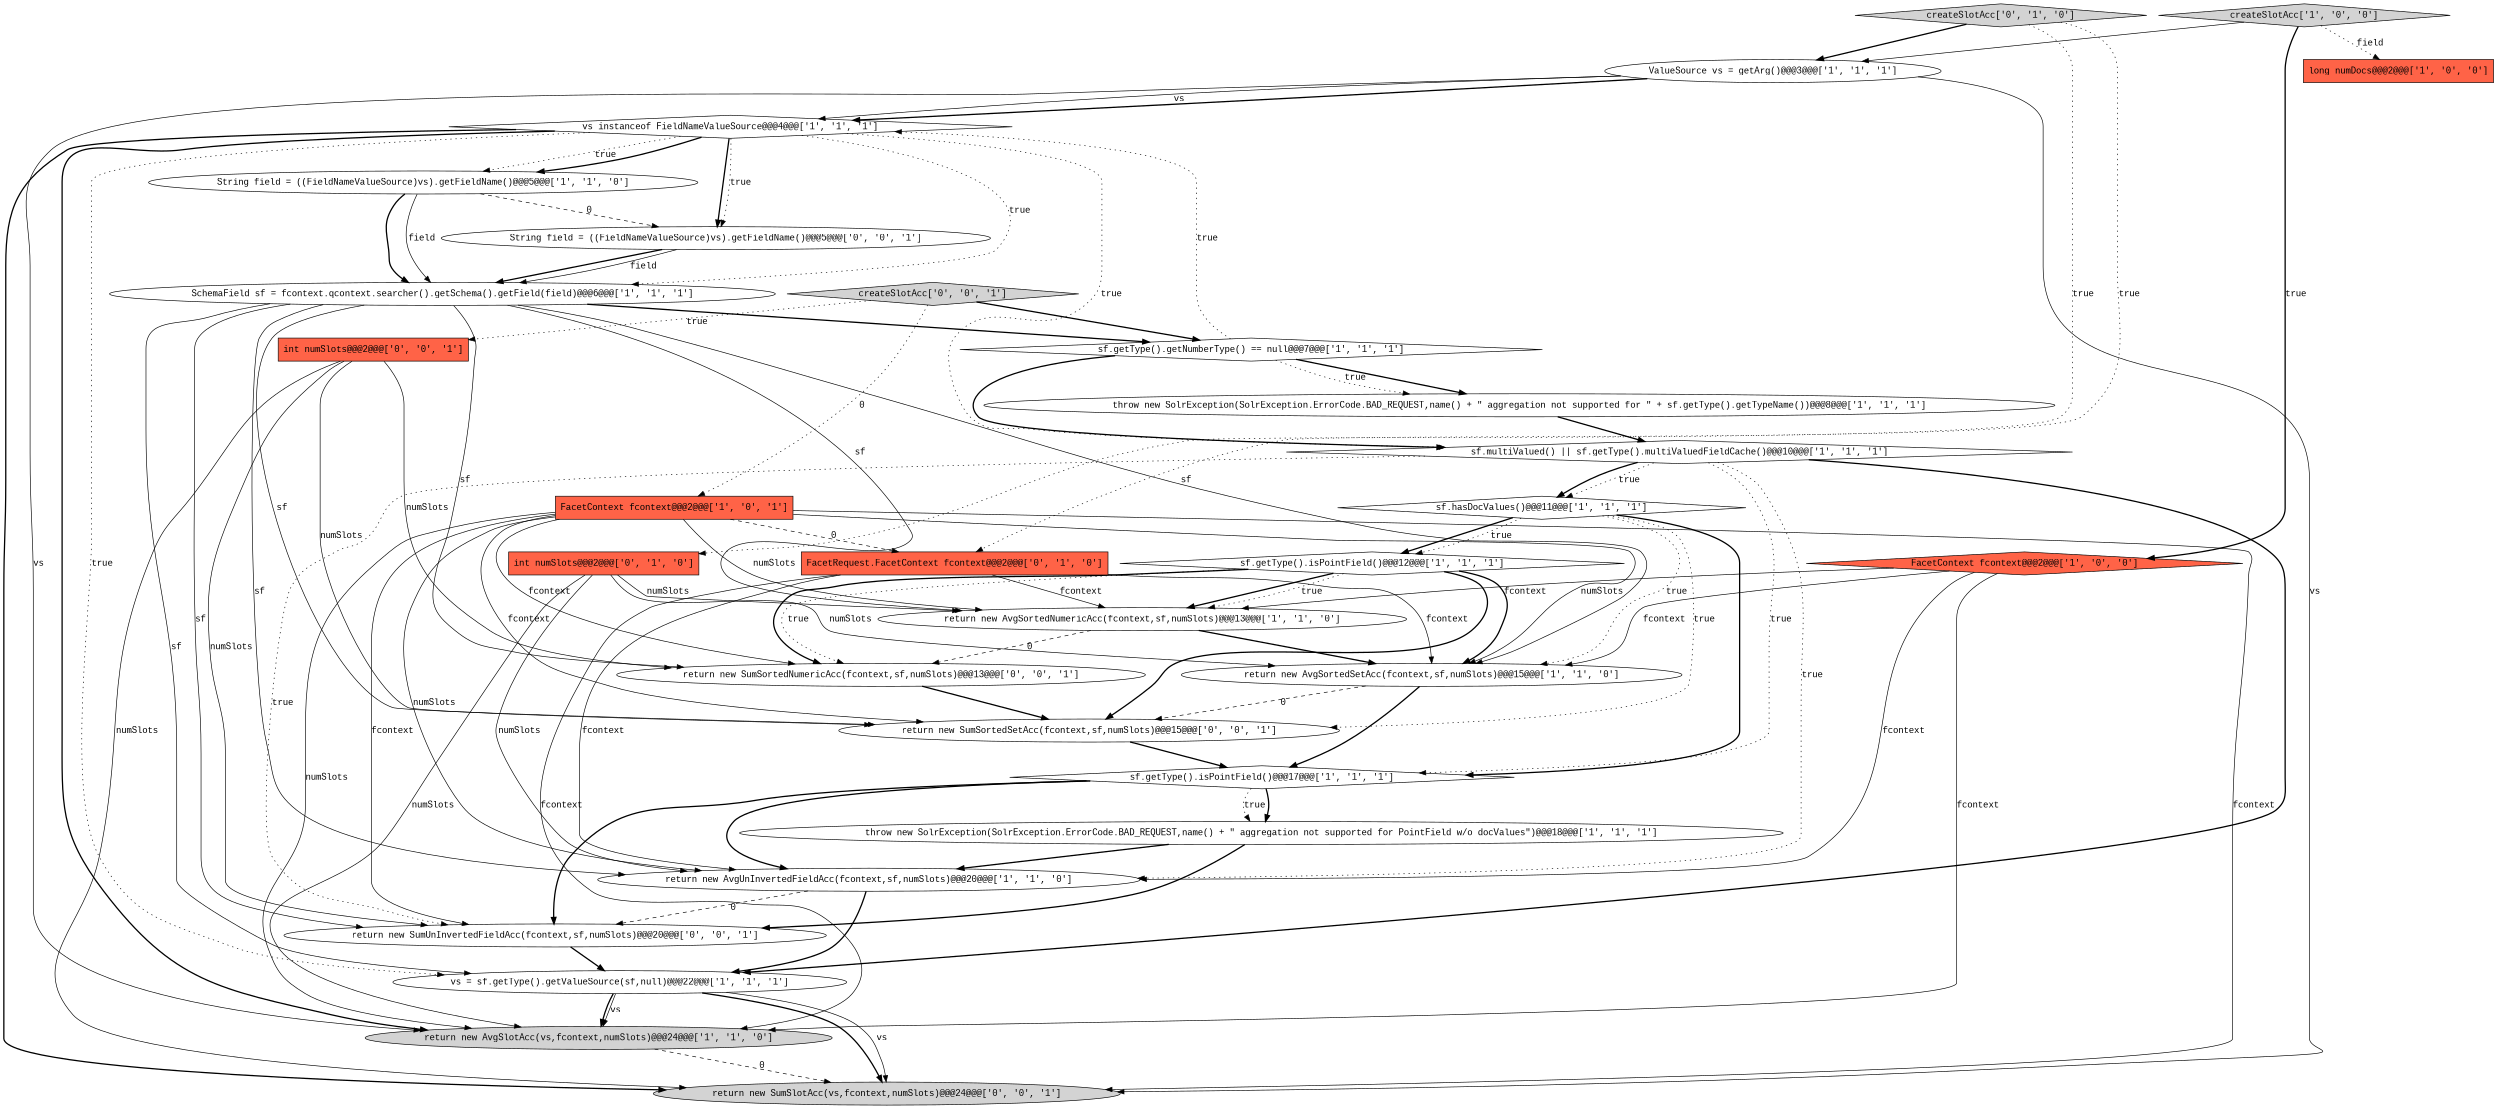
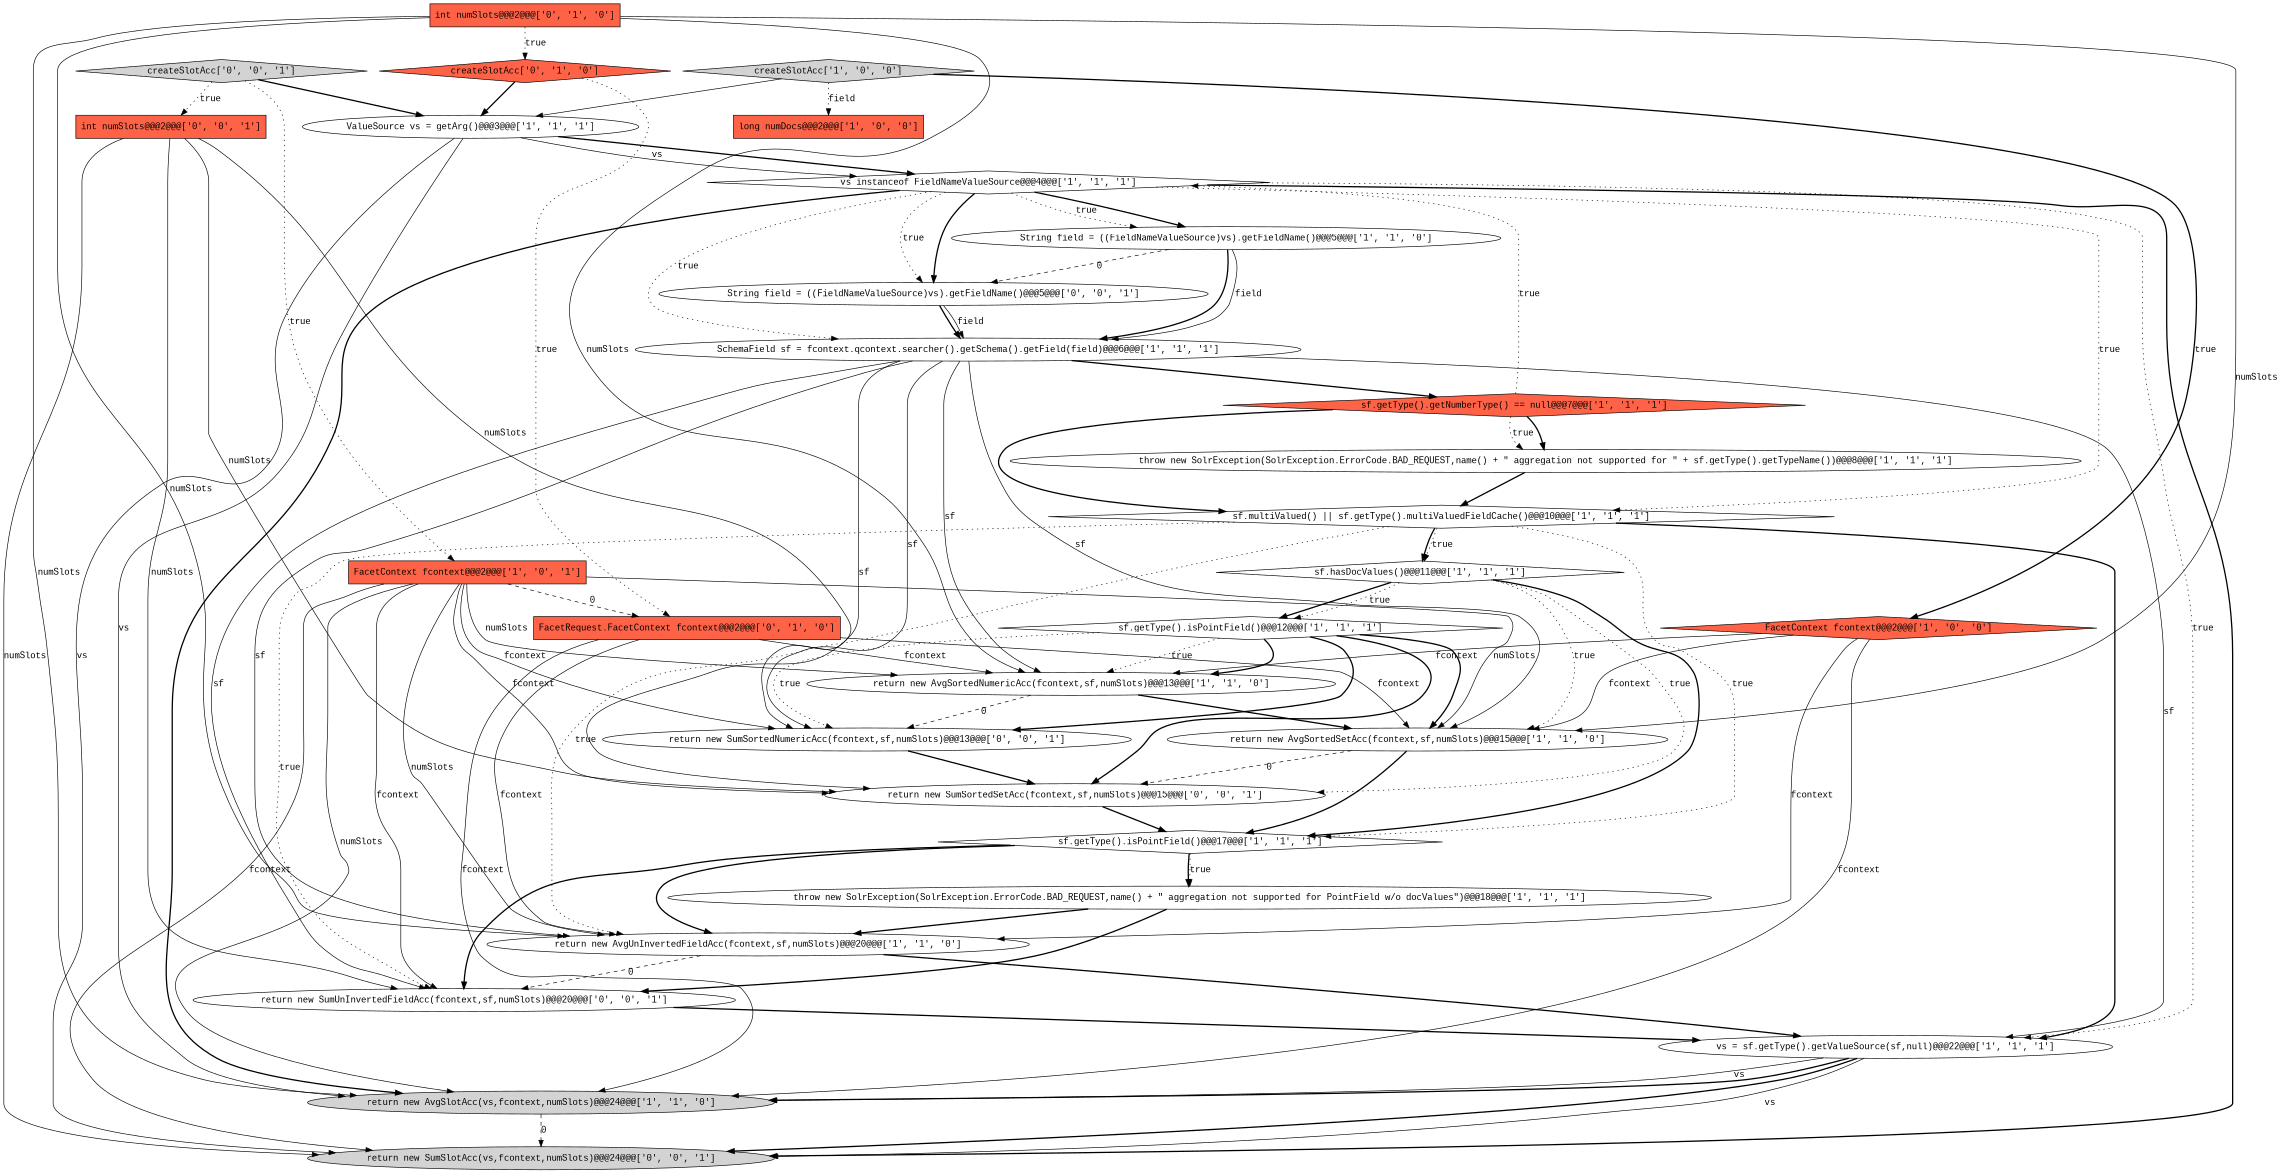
(2001, 15) -> (525, 71)
(1085, 320) -> (337, 97)
(1251, 350) -> (1514, 405)
(862, 405) -> (300, 322)
(1271, 438) -> (525, 40)
